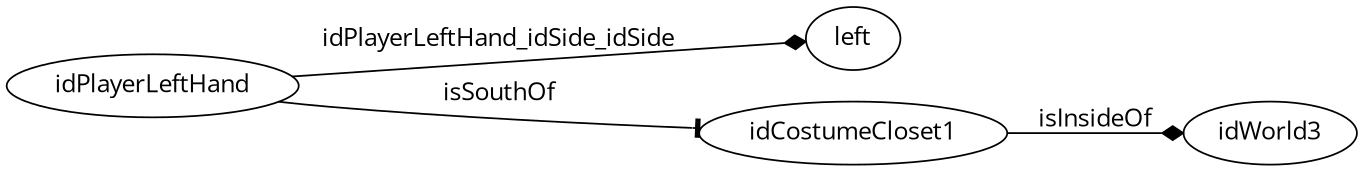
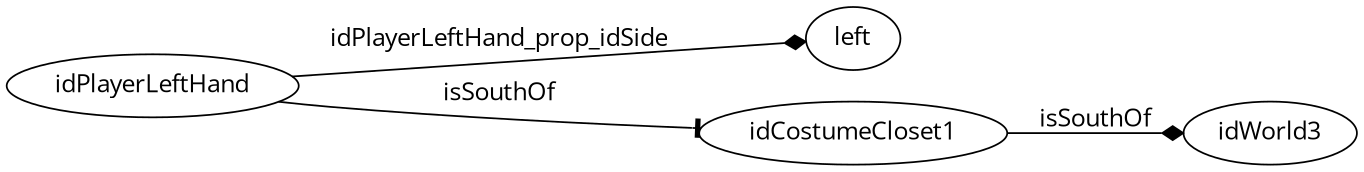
(499, 39) -> (499, 39)
(1095, 120) -> (1095, 120)
